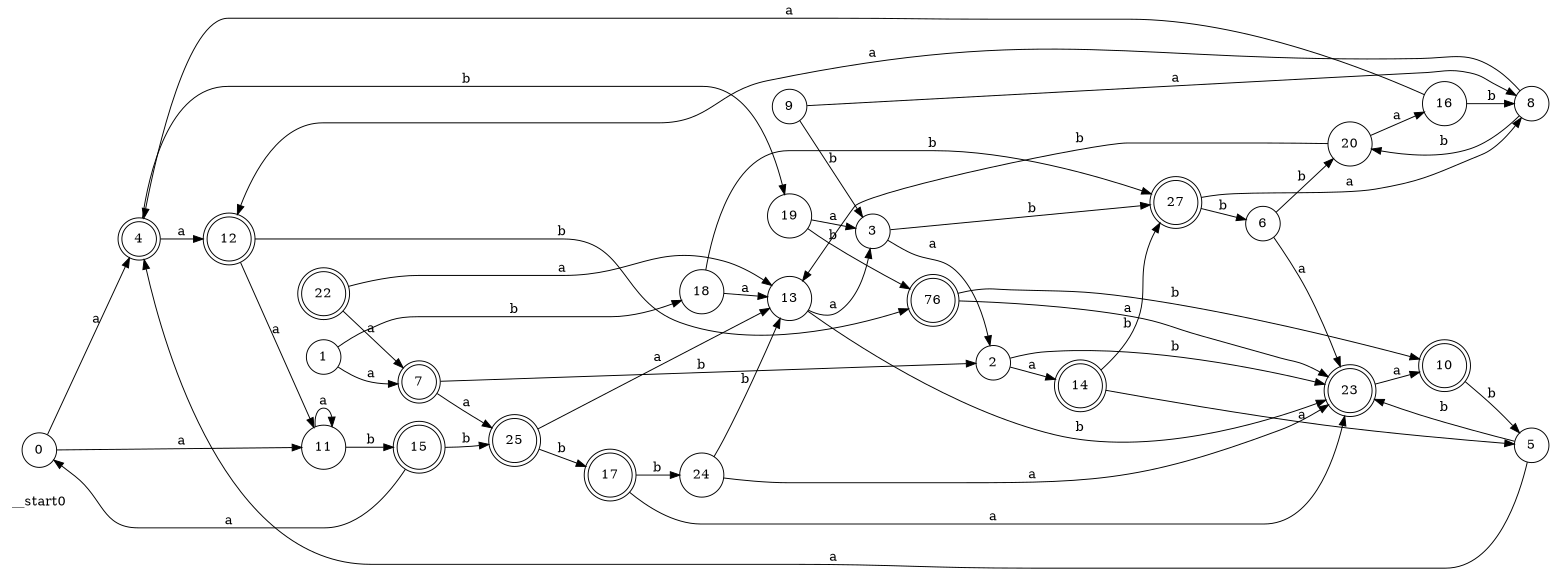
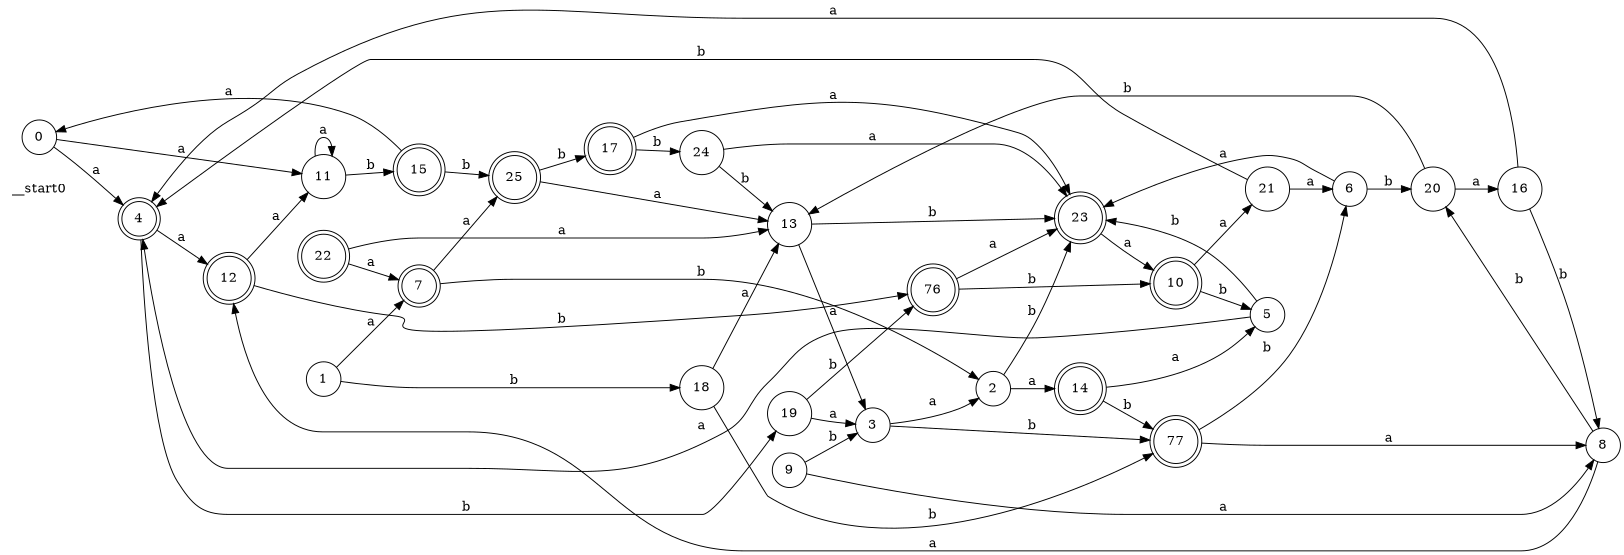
none -> (1268, 189)
(1176, 203) -> (1176, 441)
